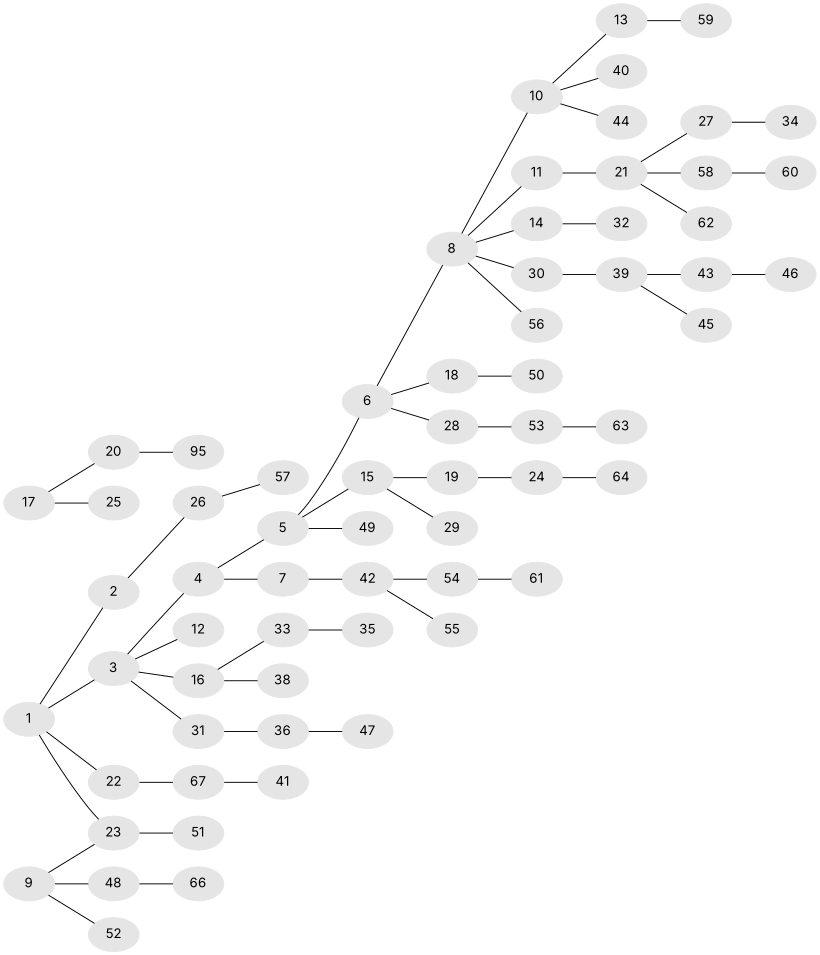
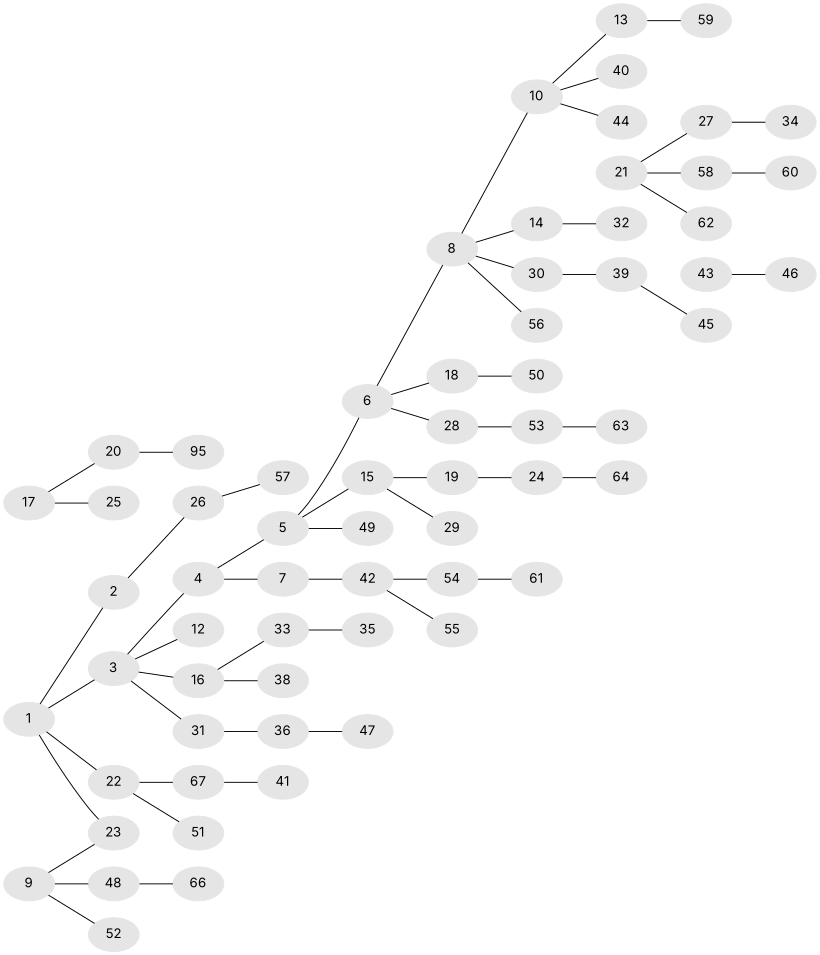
(537, 173) -> none
(664, 275) -> none
(156, 833) -> (156, 808)
